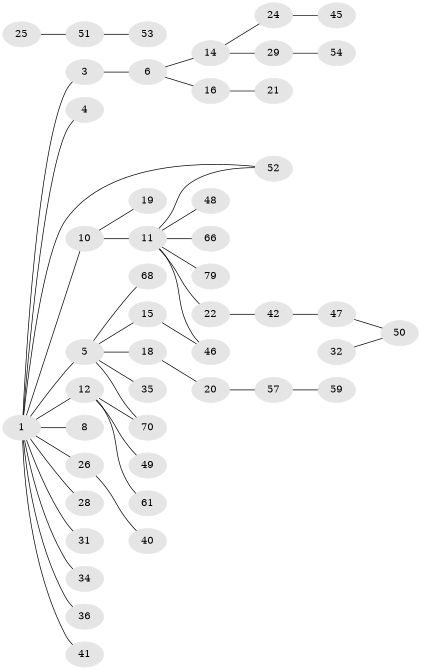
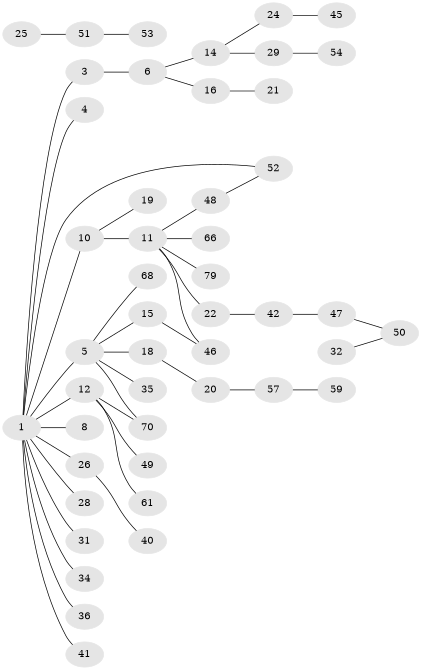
(195, 180) -> (242, 185)
